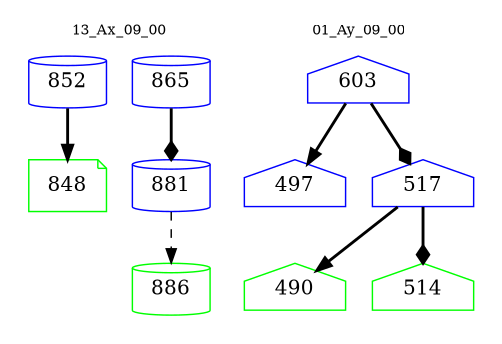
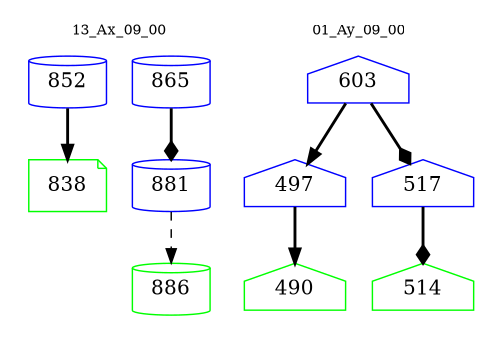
(68, 186) -> (68, 186)
(363, 234) -> (295, 228)
